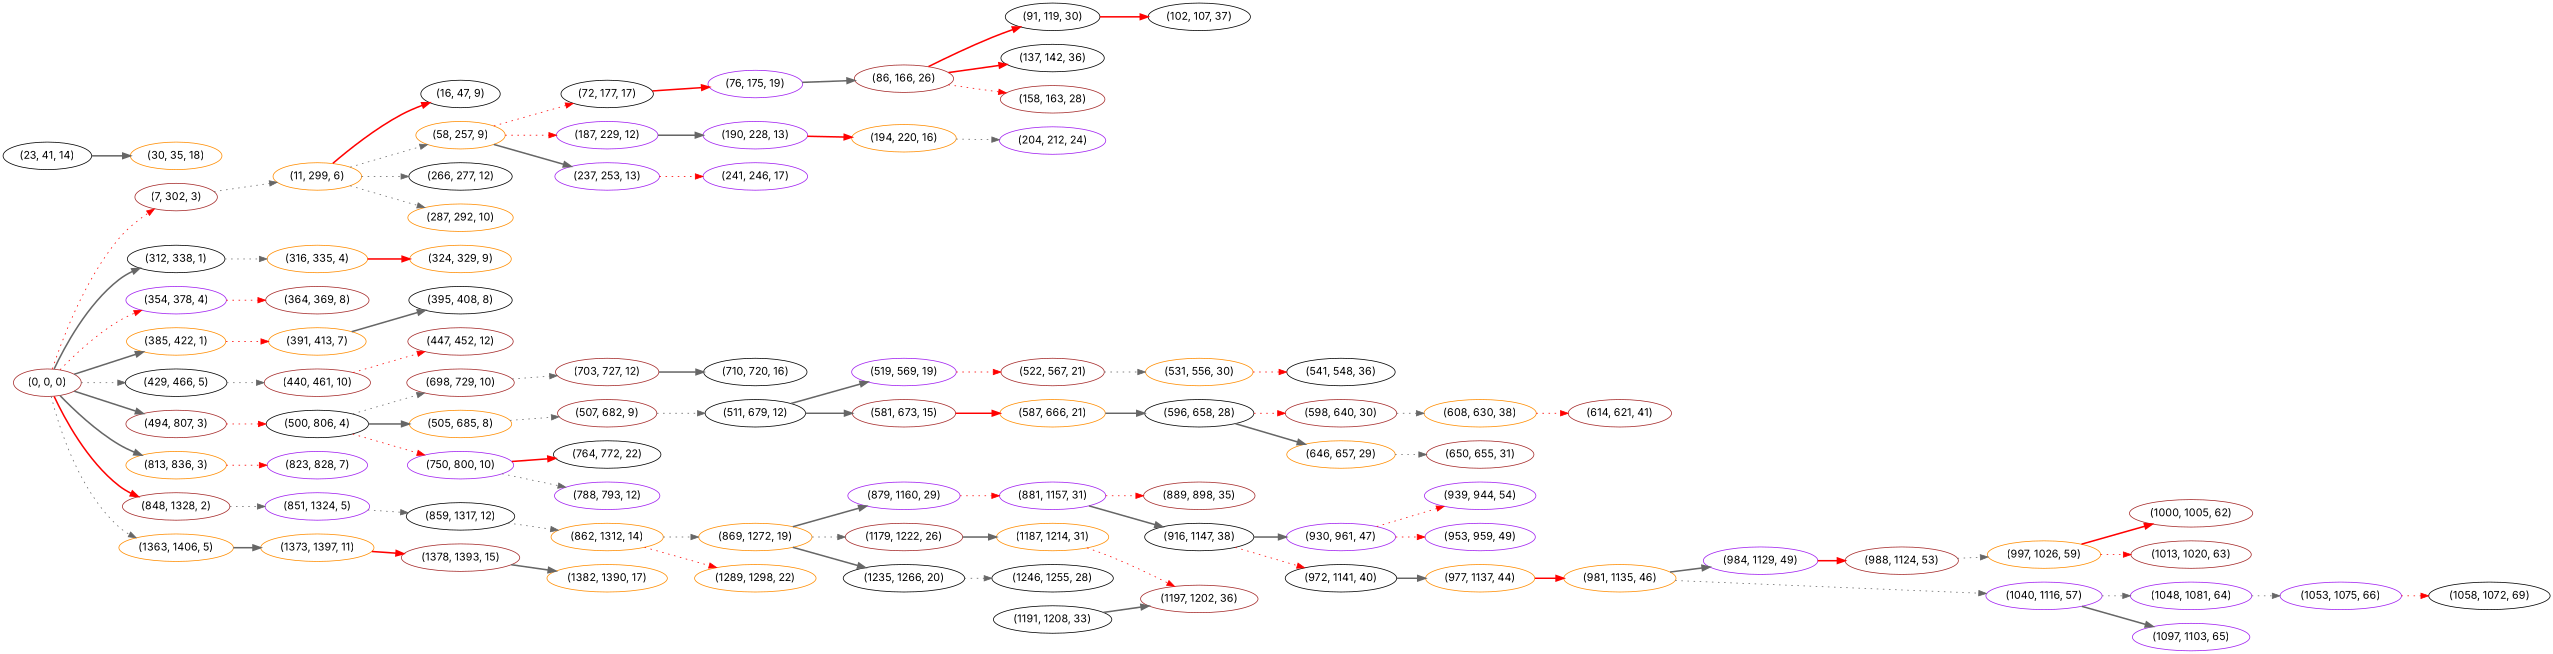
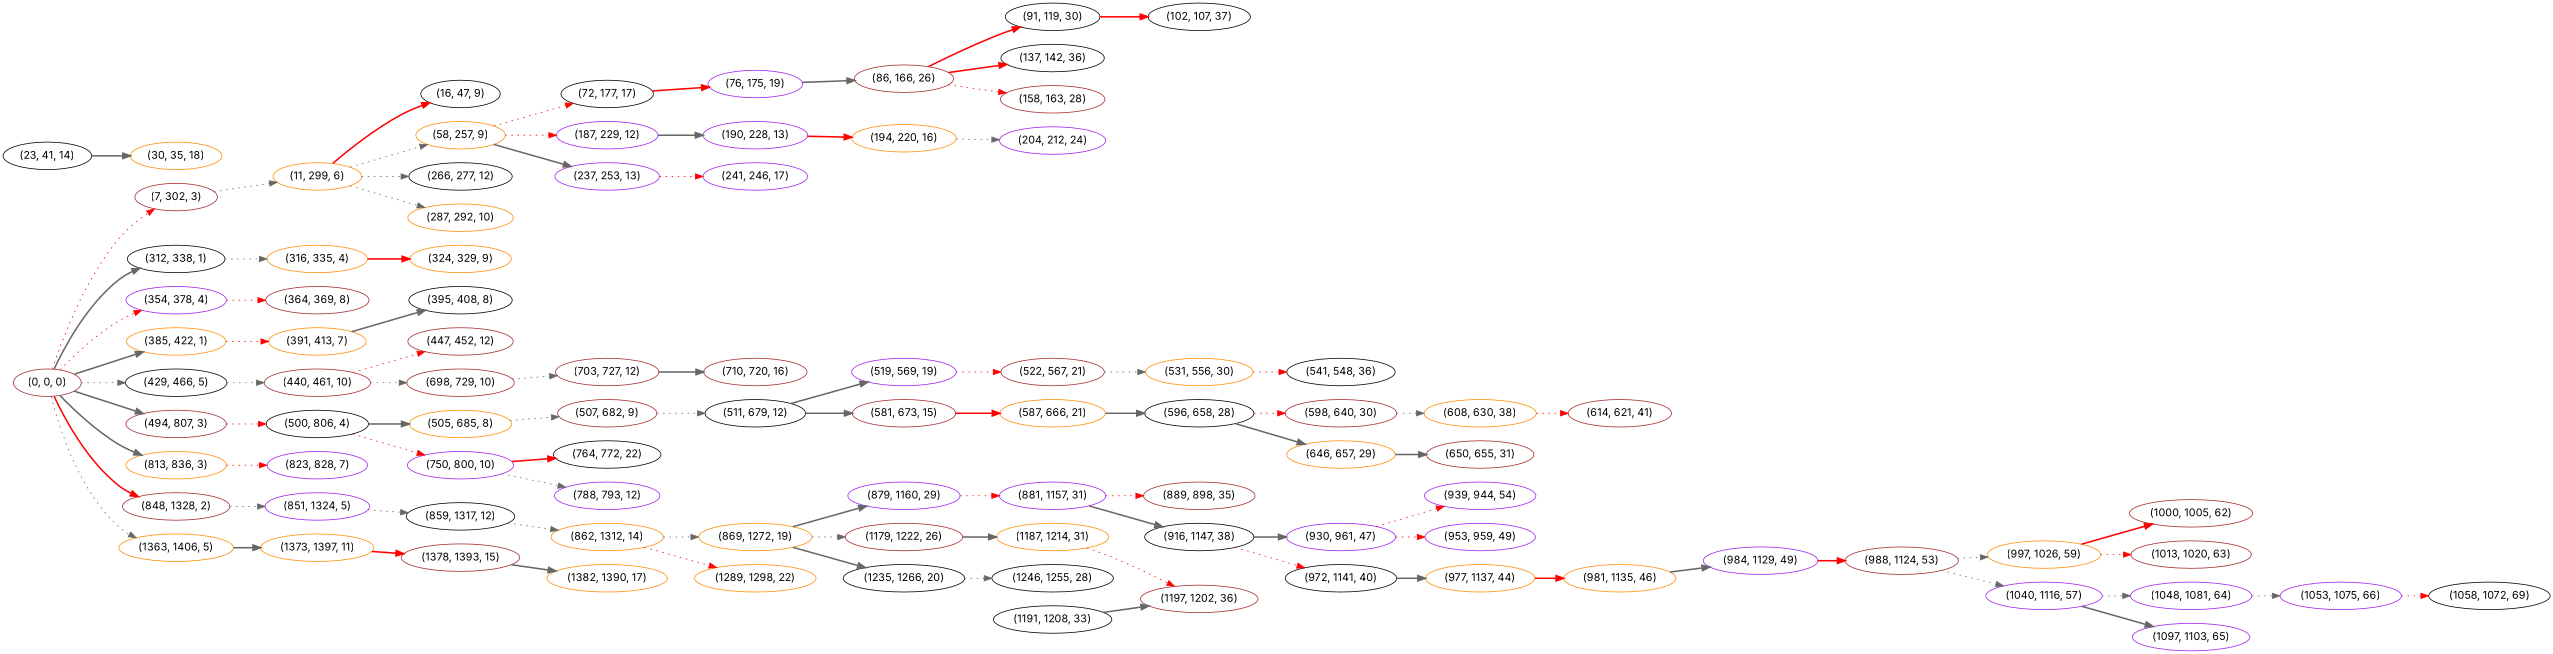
(755, 372) -> (755, 372)
(385, 405) -> (385, 383)
(1407, 455) -> (1407, 455)
(1827, 587) -> (1969, 577)
